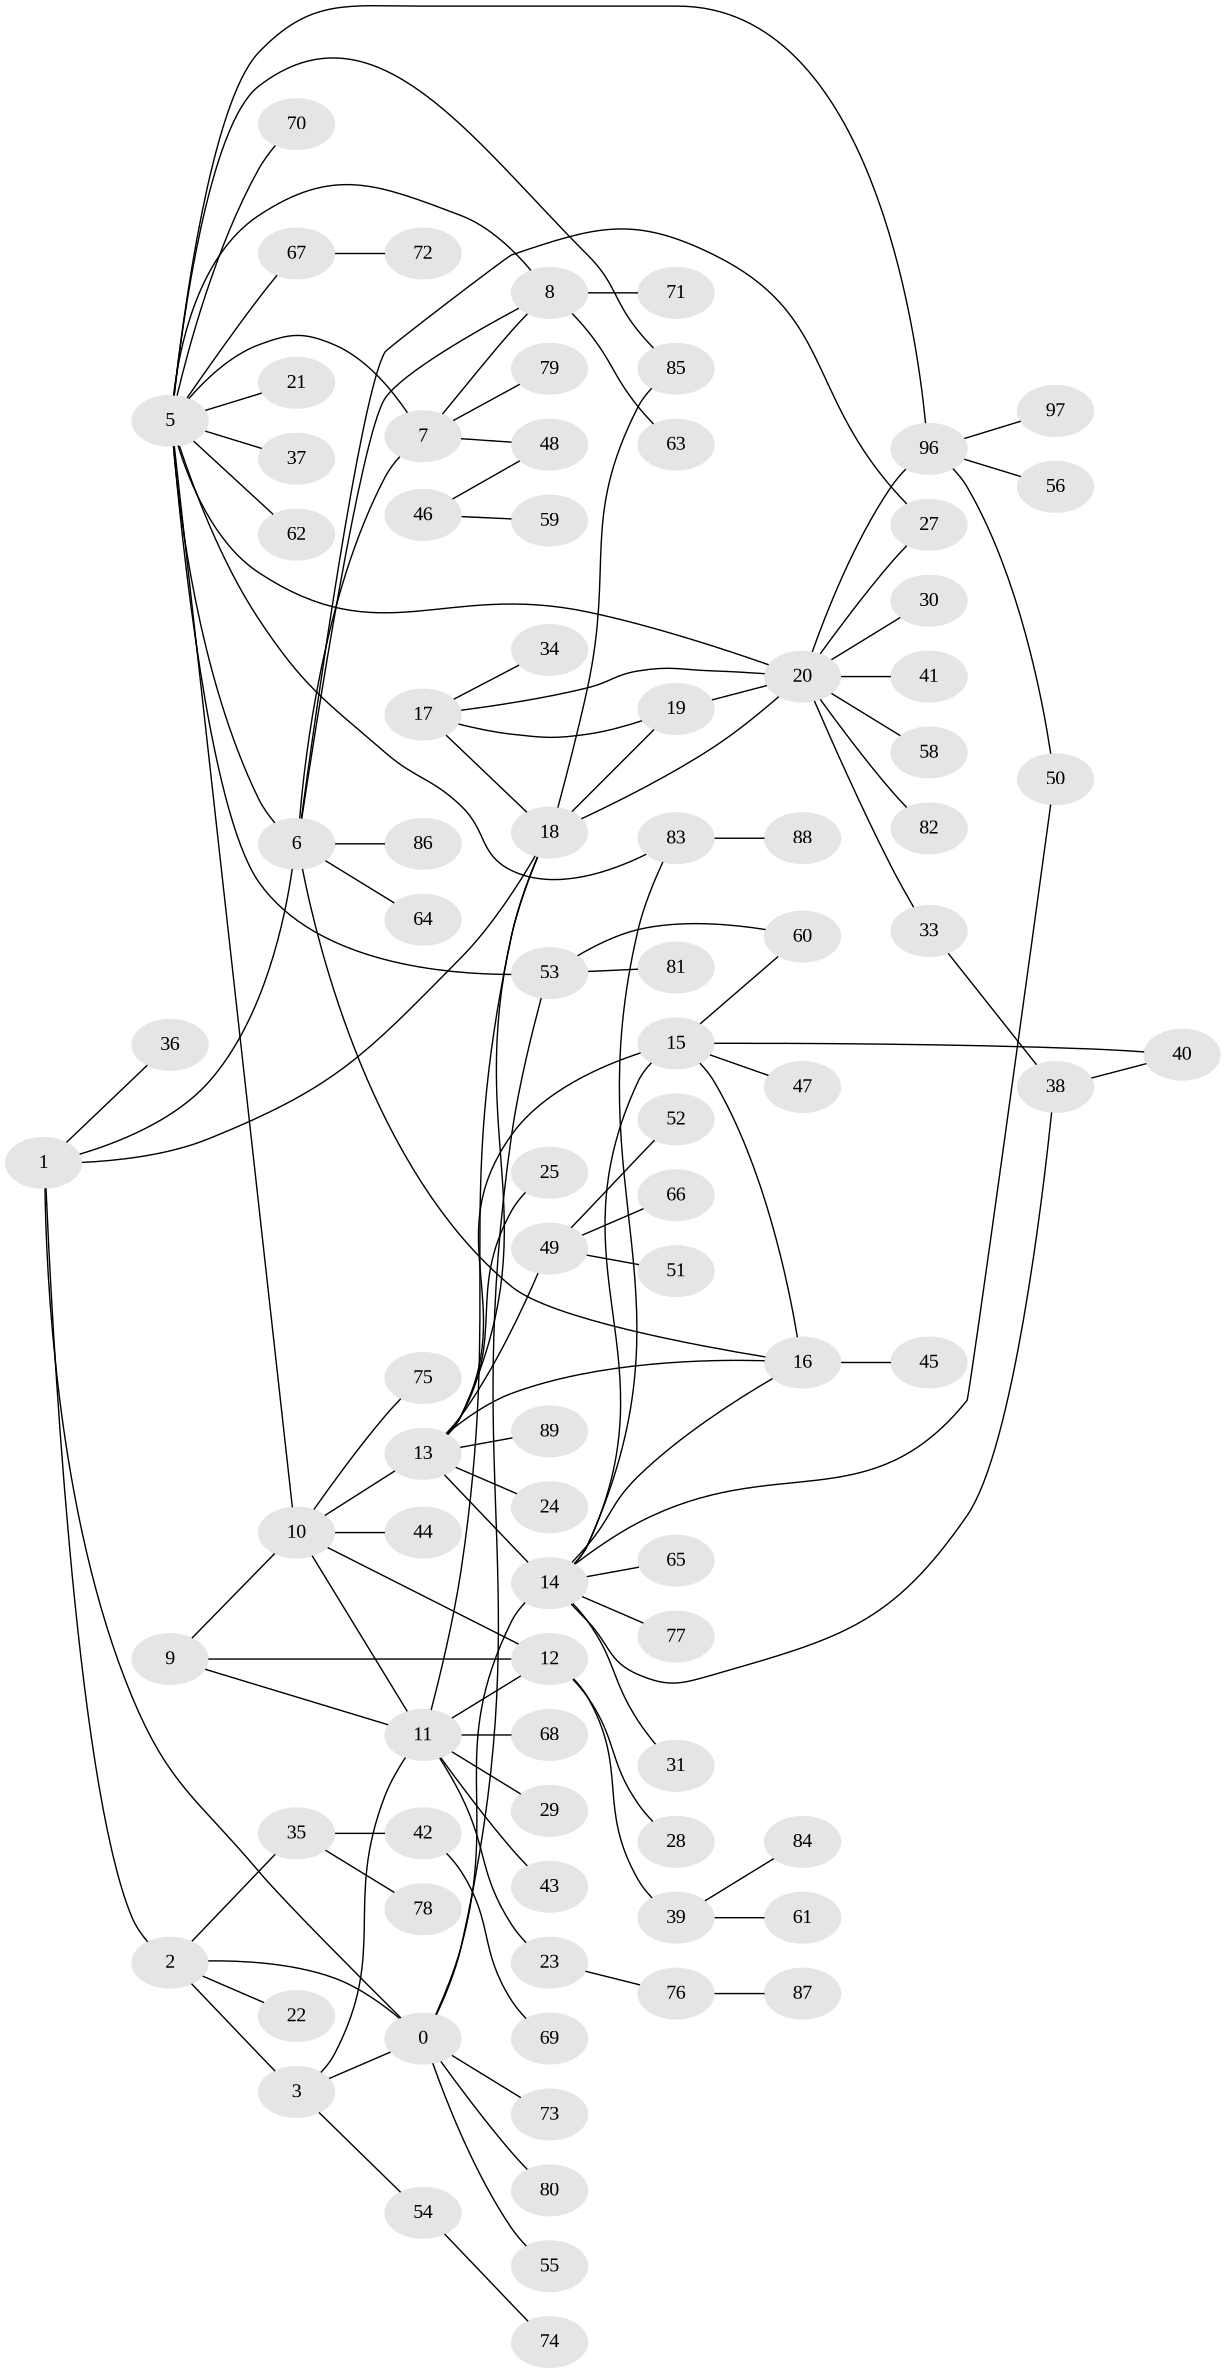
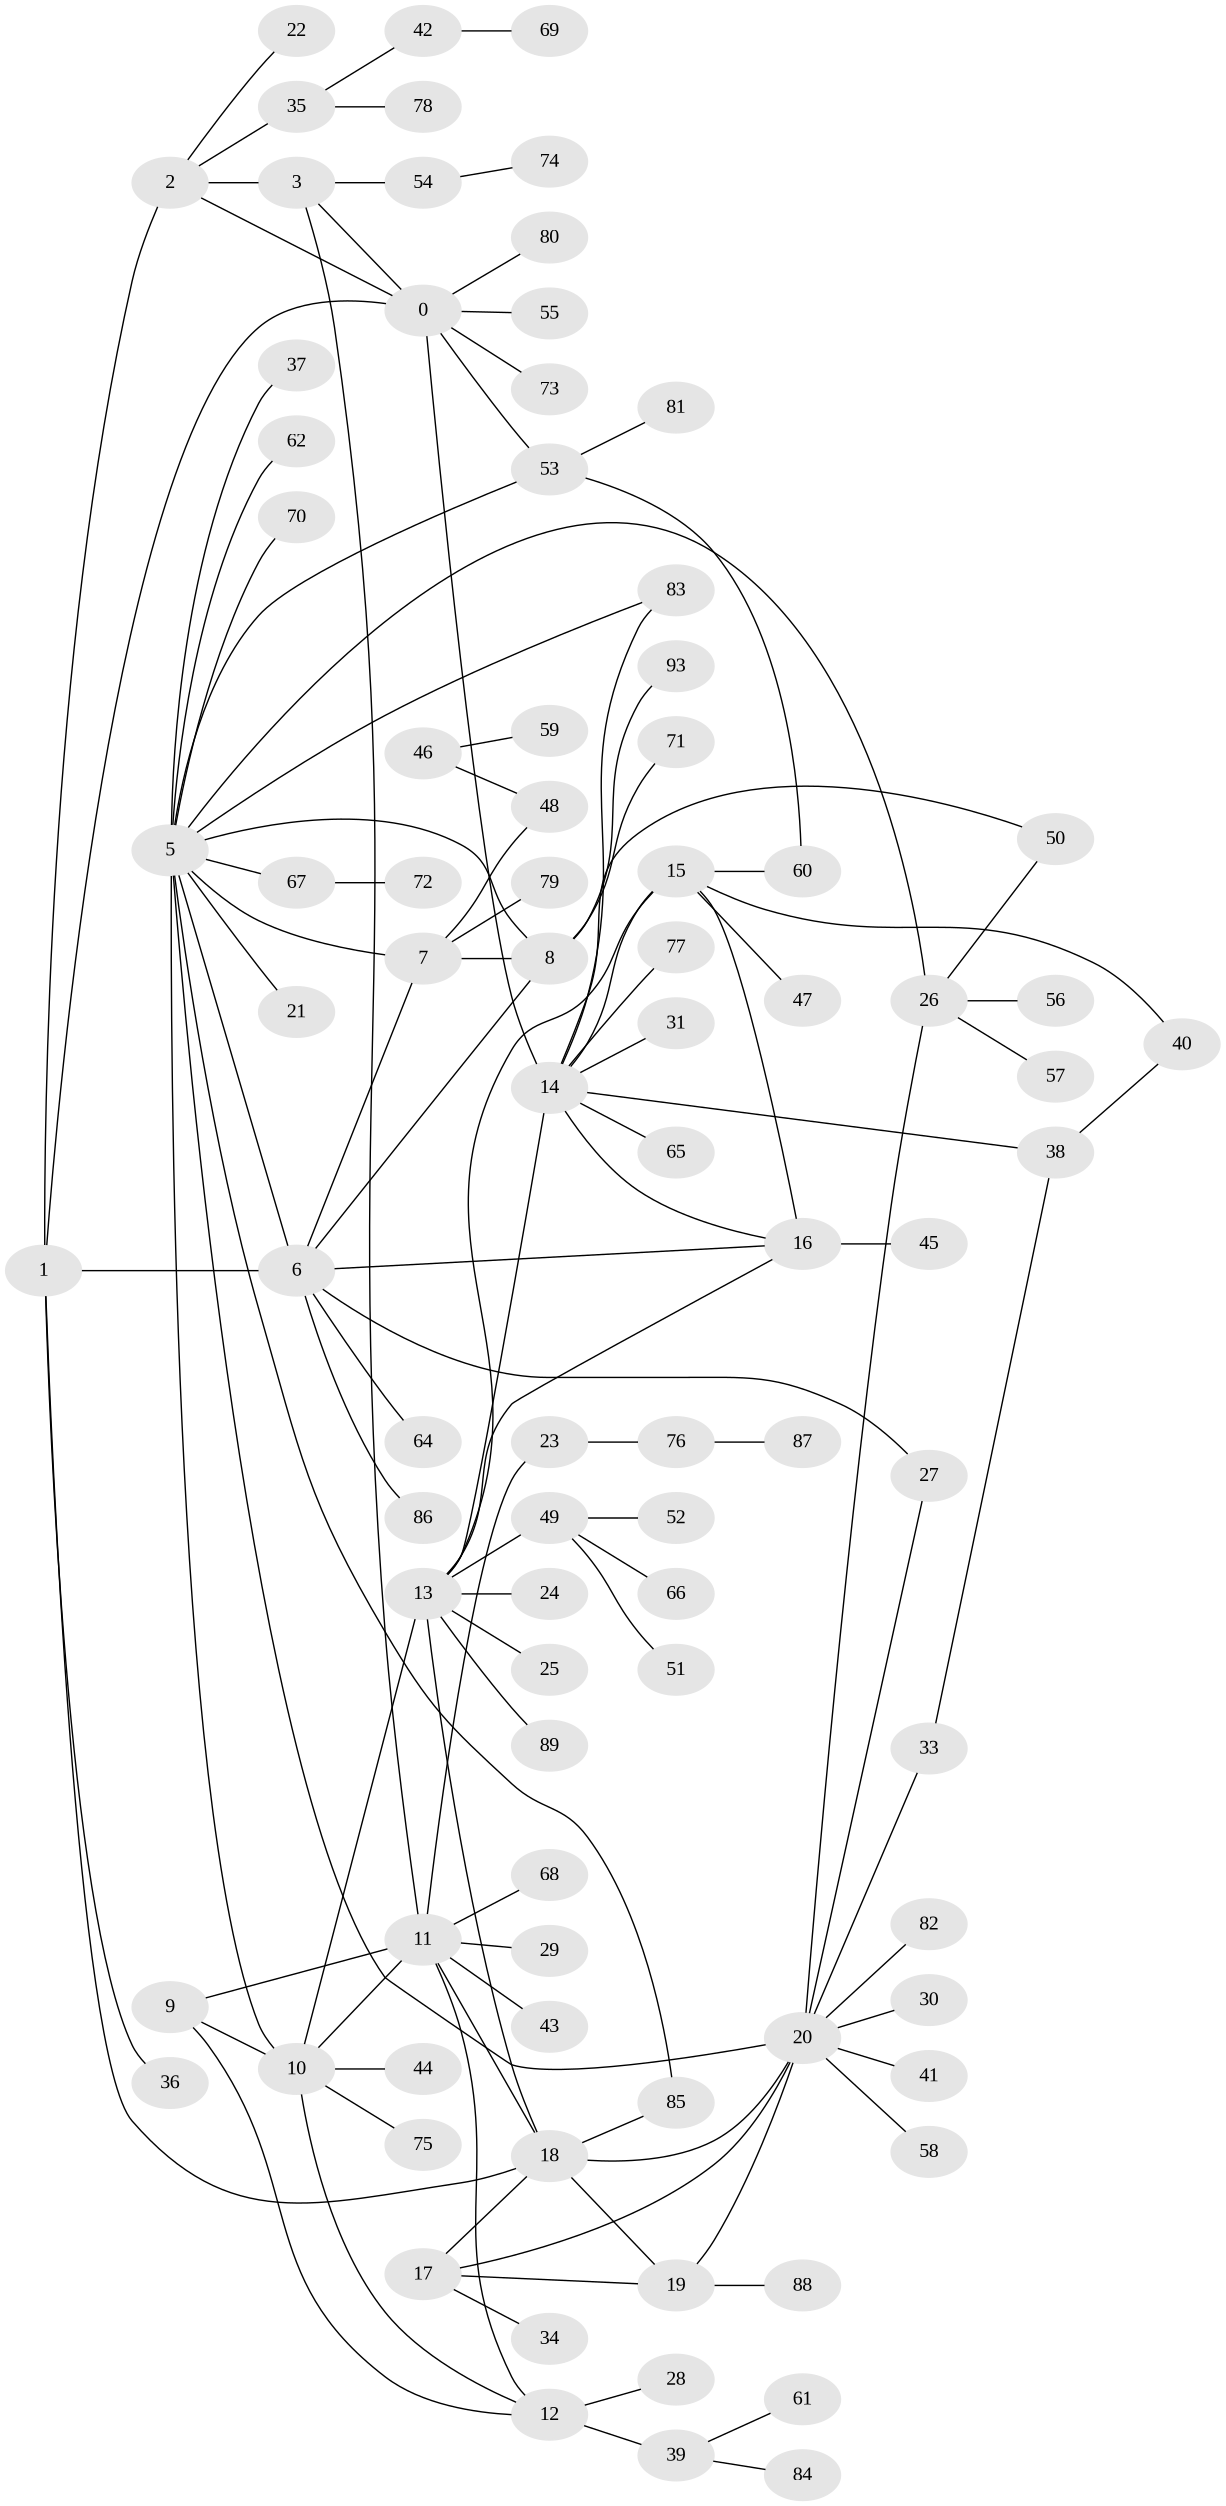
(1056, 411) -> (1056, 1077)
(676, 445) -> (676, 666)
(929, 449) -> (929, 1001)
(740, 838) -> (740, 2285)
